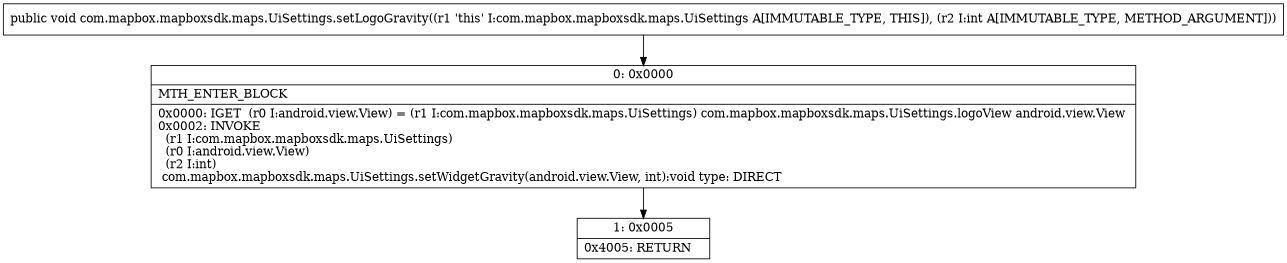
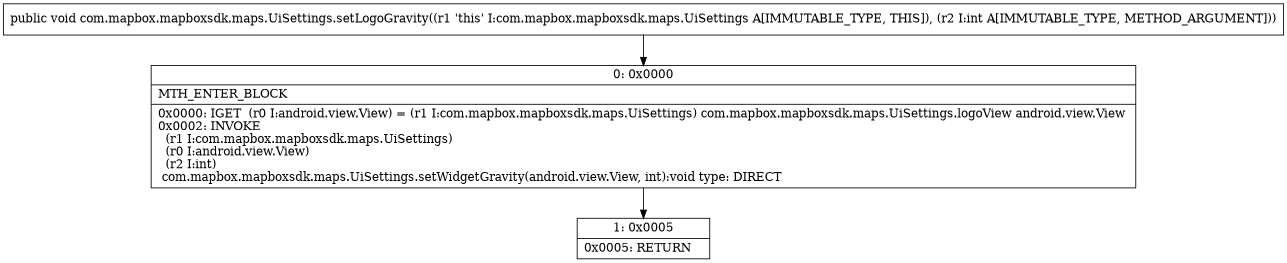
(643, 248) -> (643, 248)
